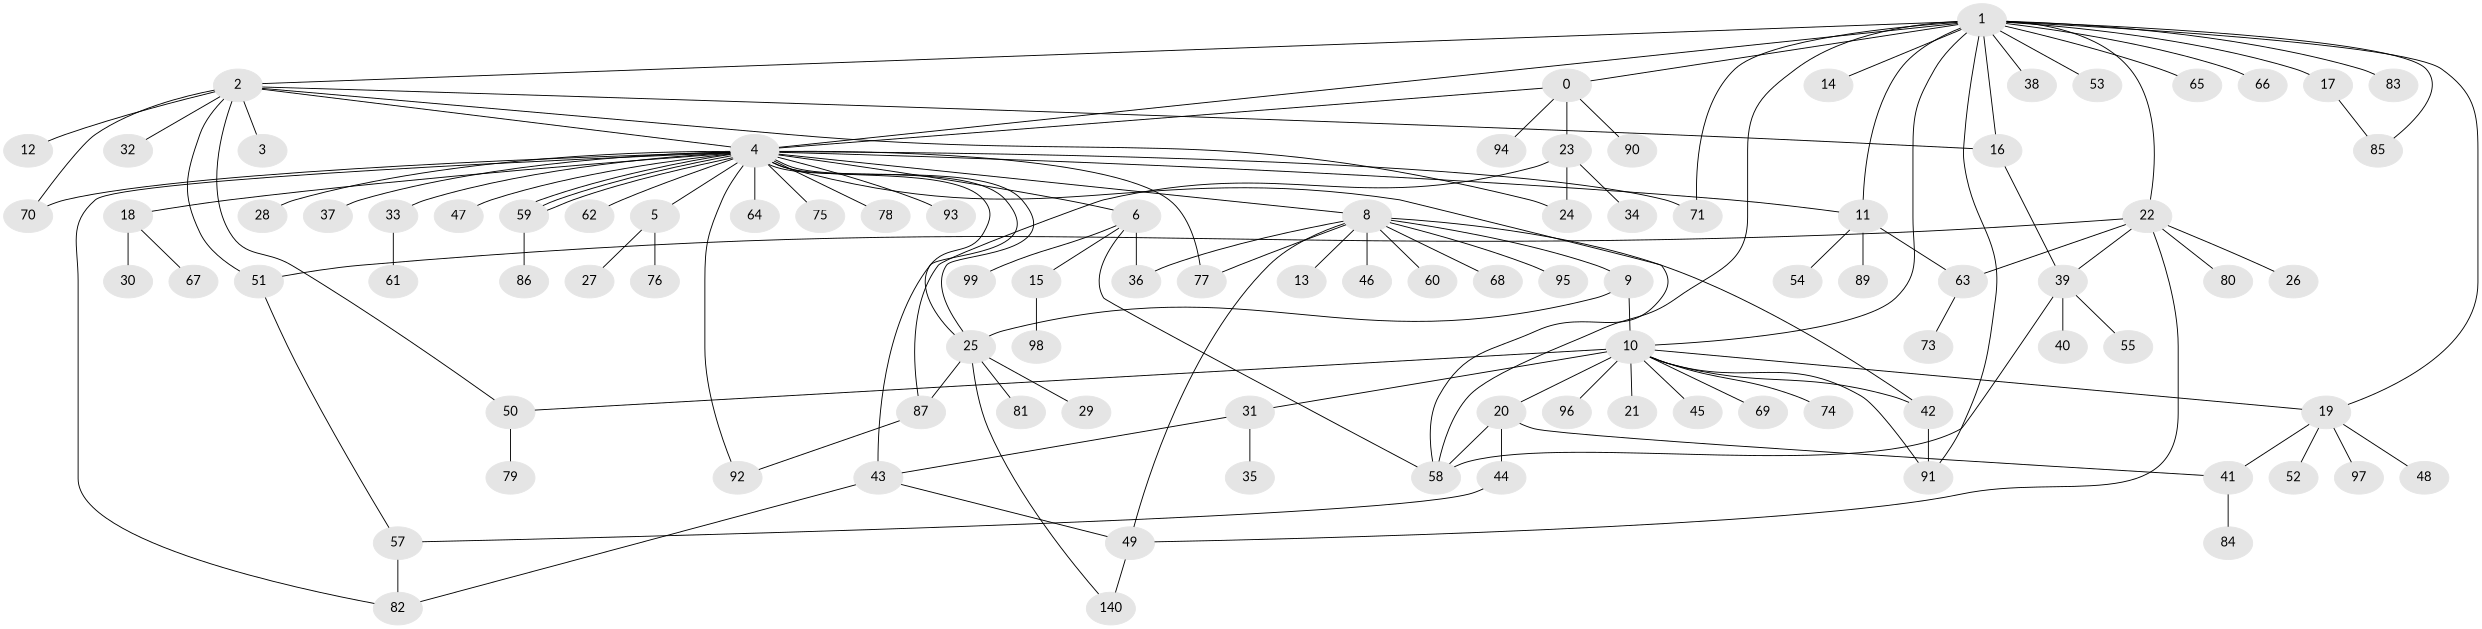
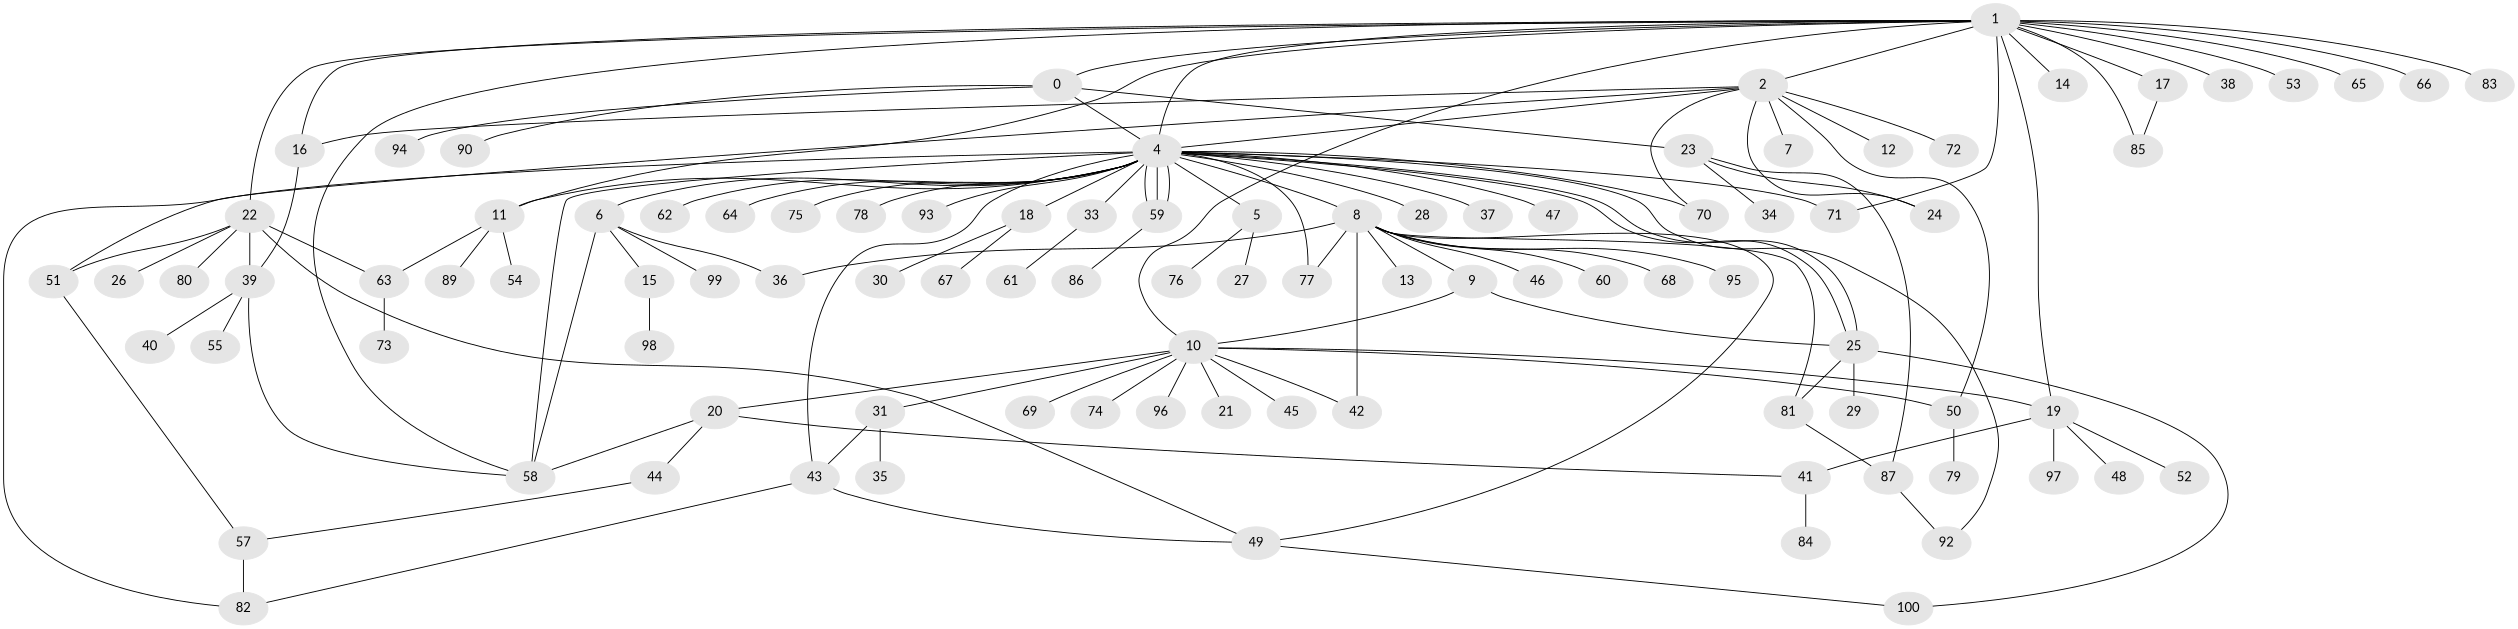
(128, 151) -> (1954, 151)
(263, 151) -> (1789, 151)
none -> (1642, 242)
(946, 380) -> (1839, 445)
(1928, 478) -> none
(1111, 609) -> (1908, 609)
